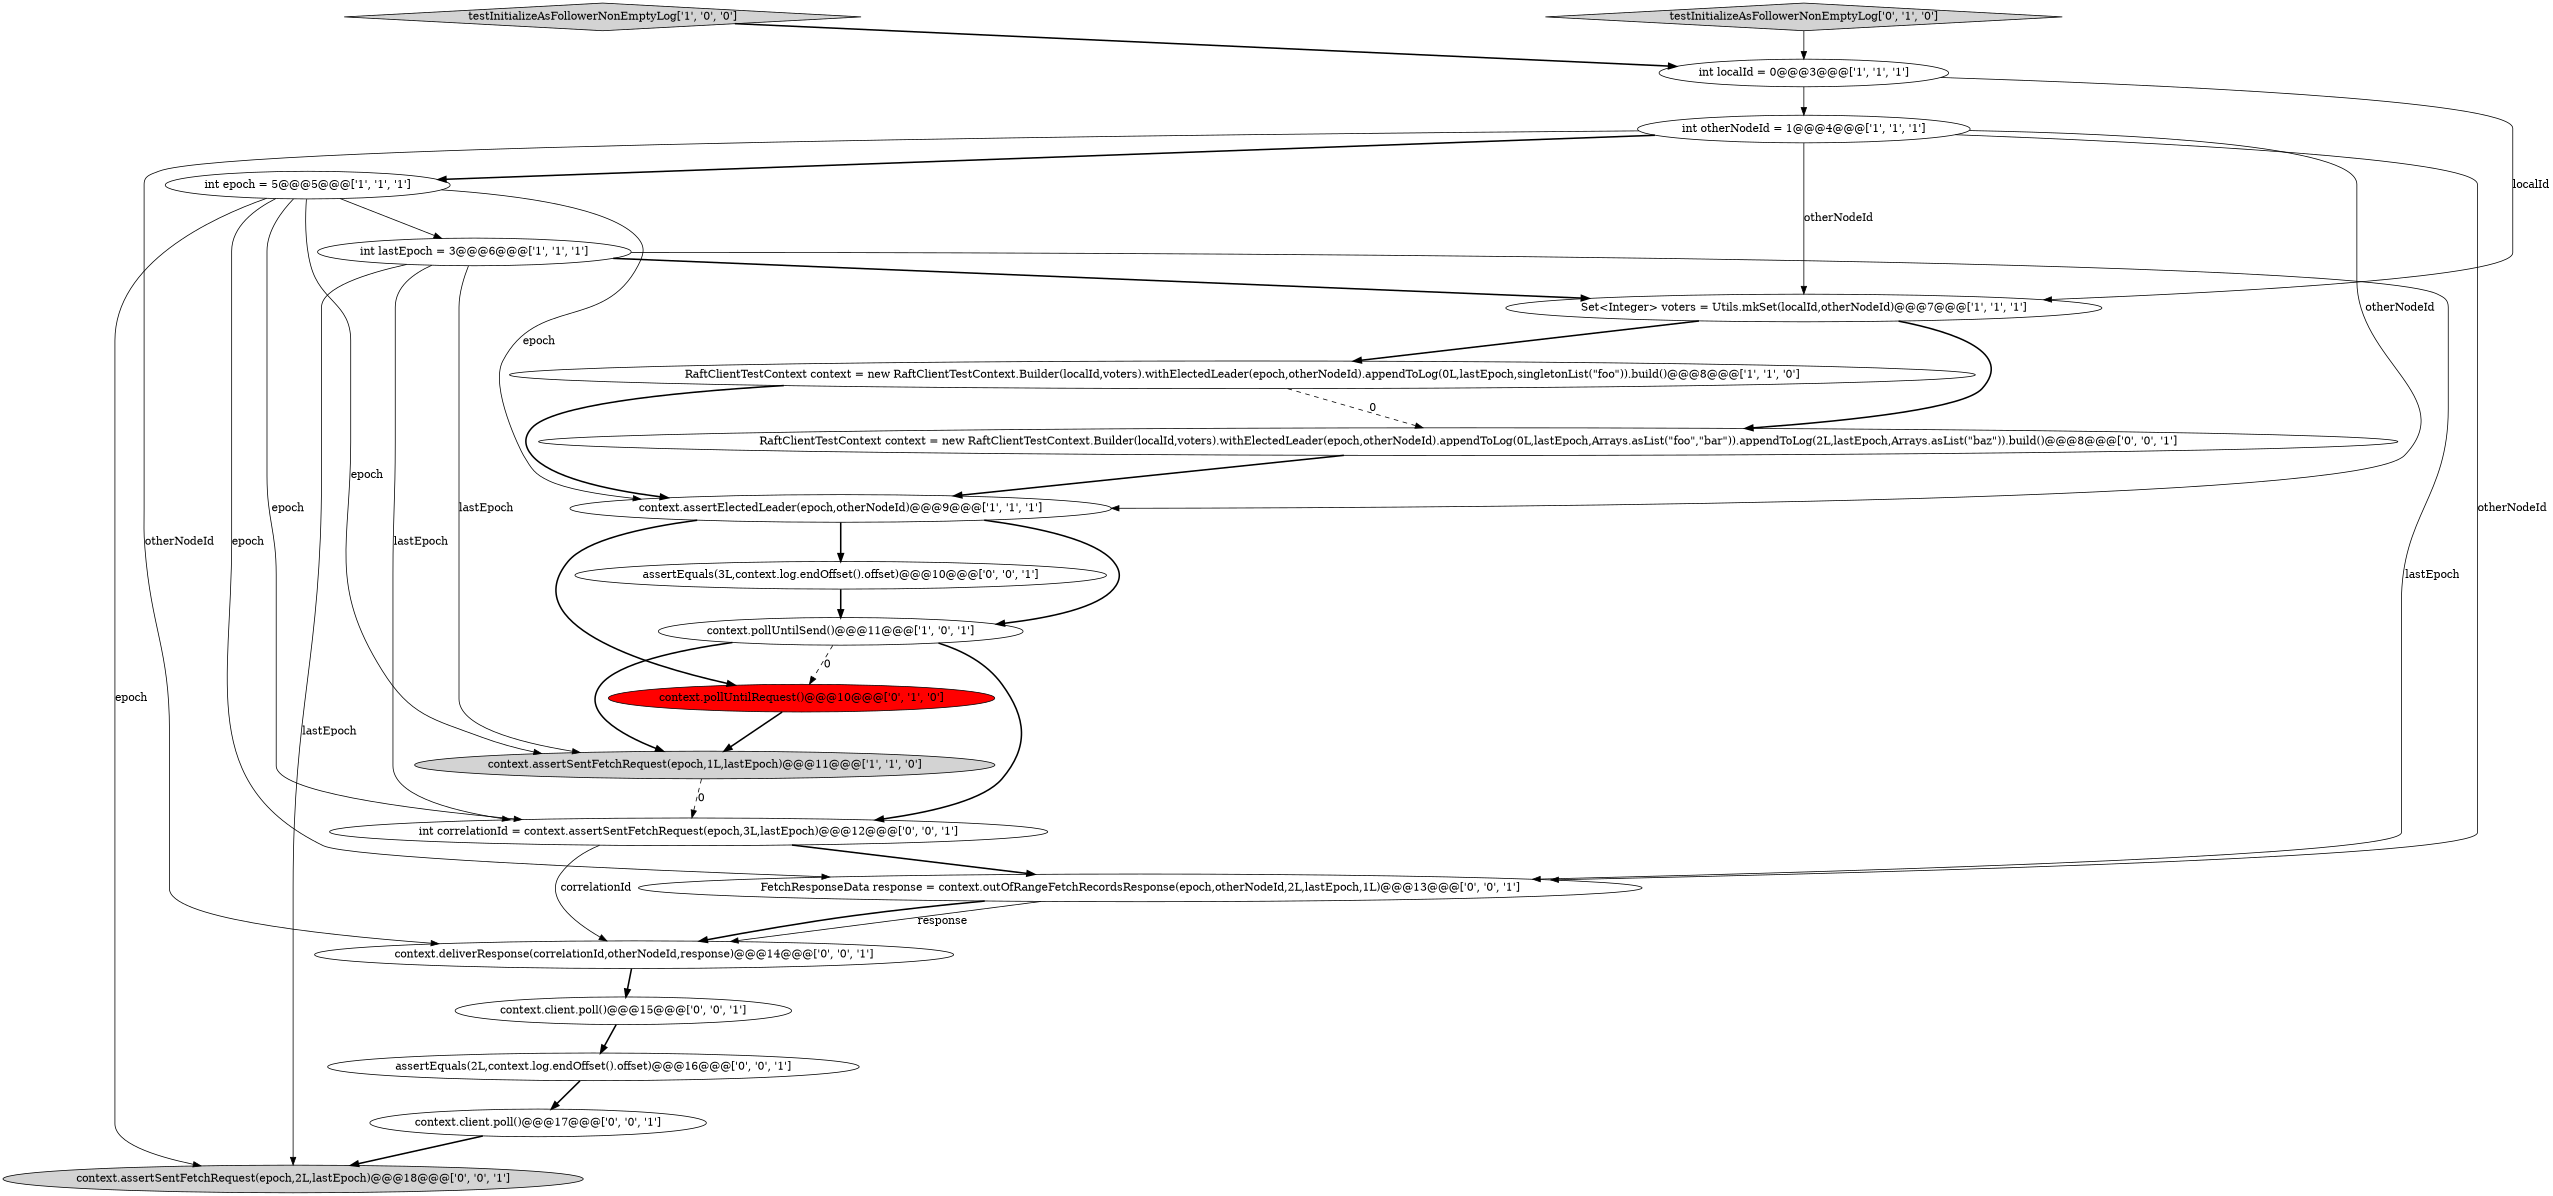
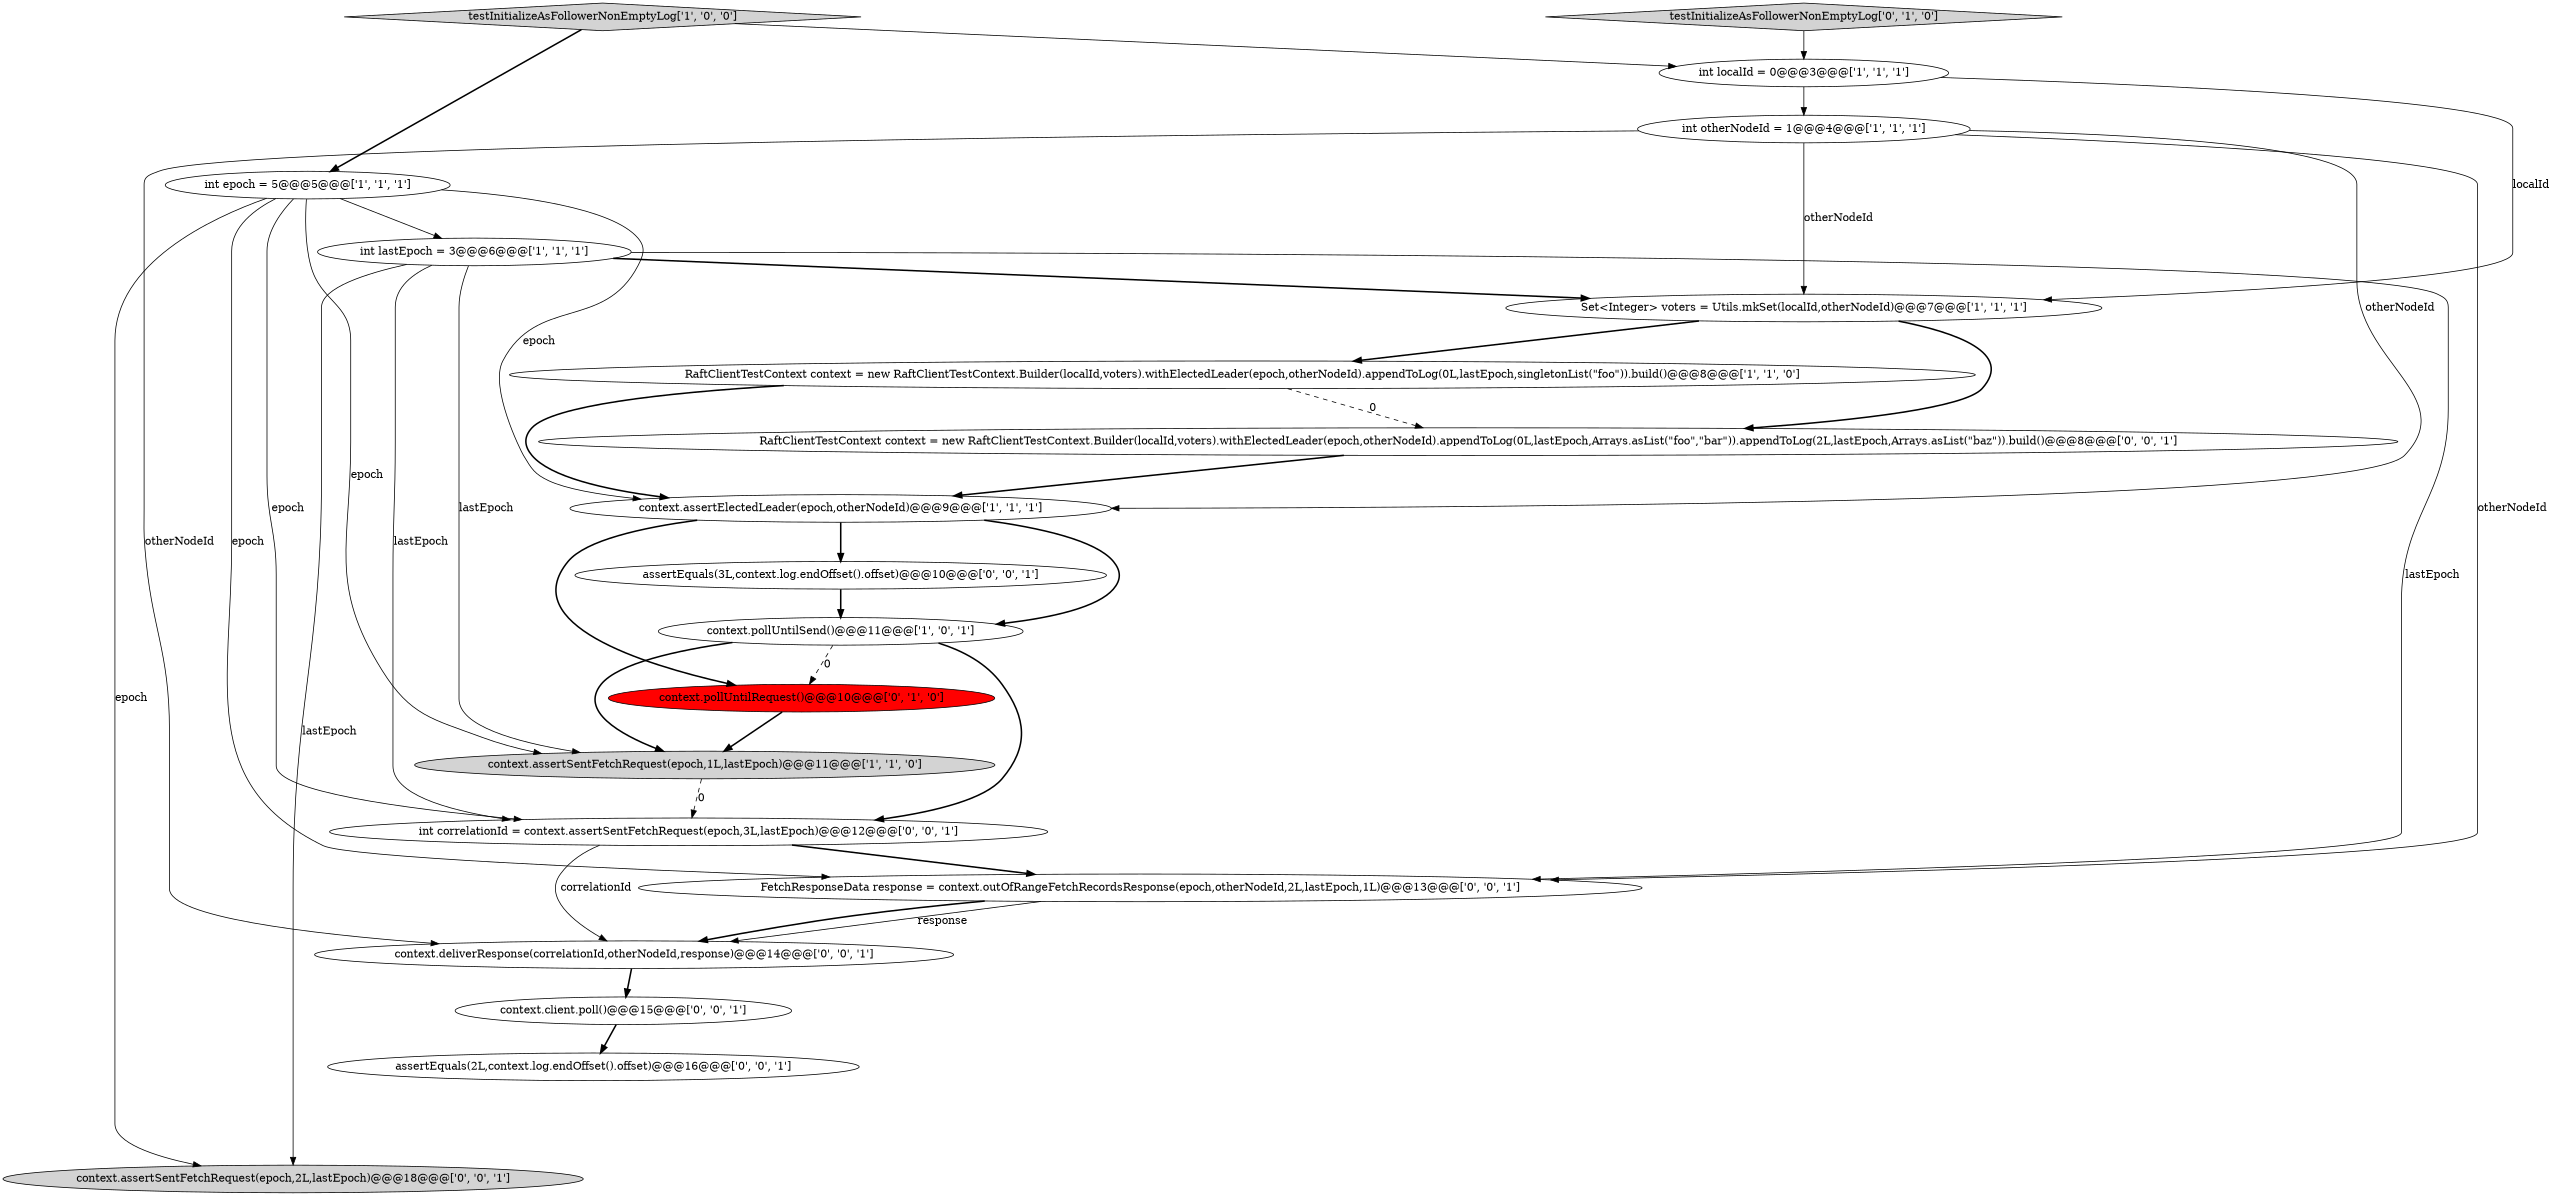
(1202, 45) -> (1202, 45)
(1050, 157) -> (459, 99)
(538, 1123) -> none
